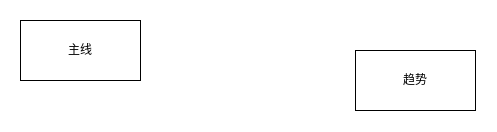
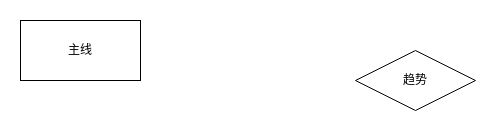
(416, 81) -> (416, 81)
